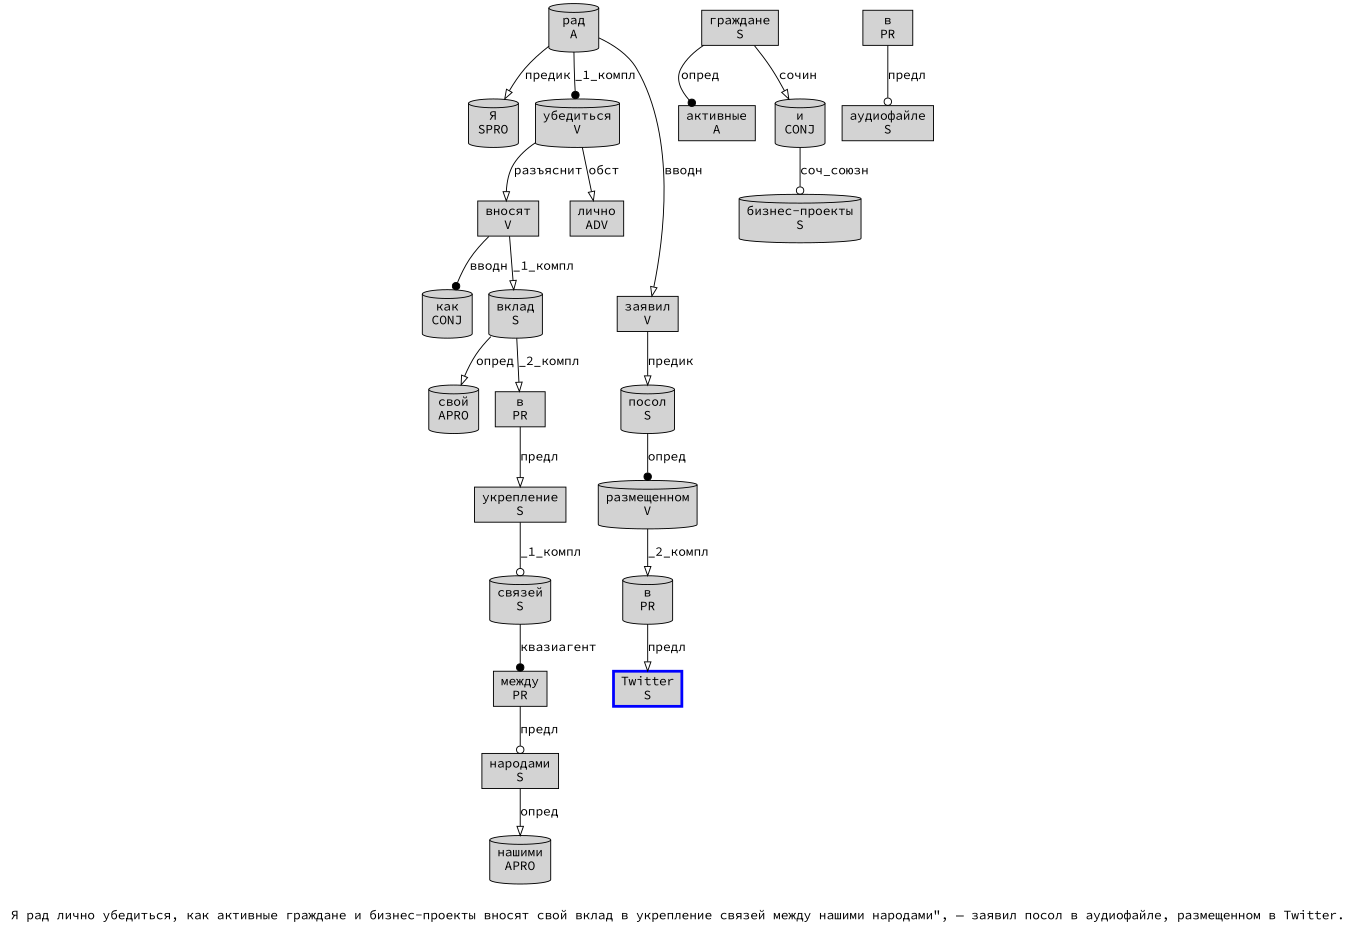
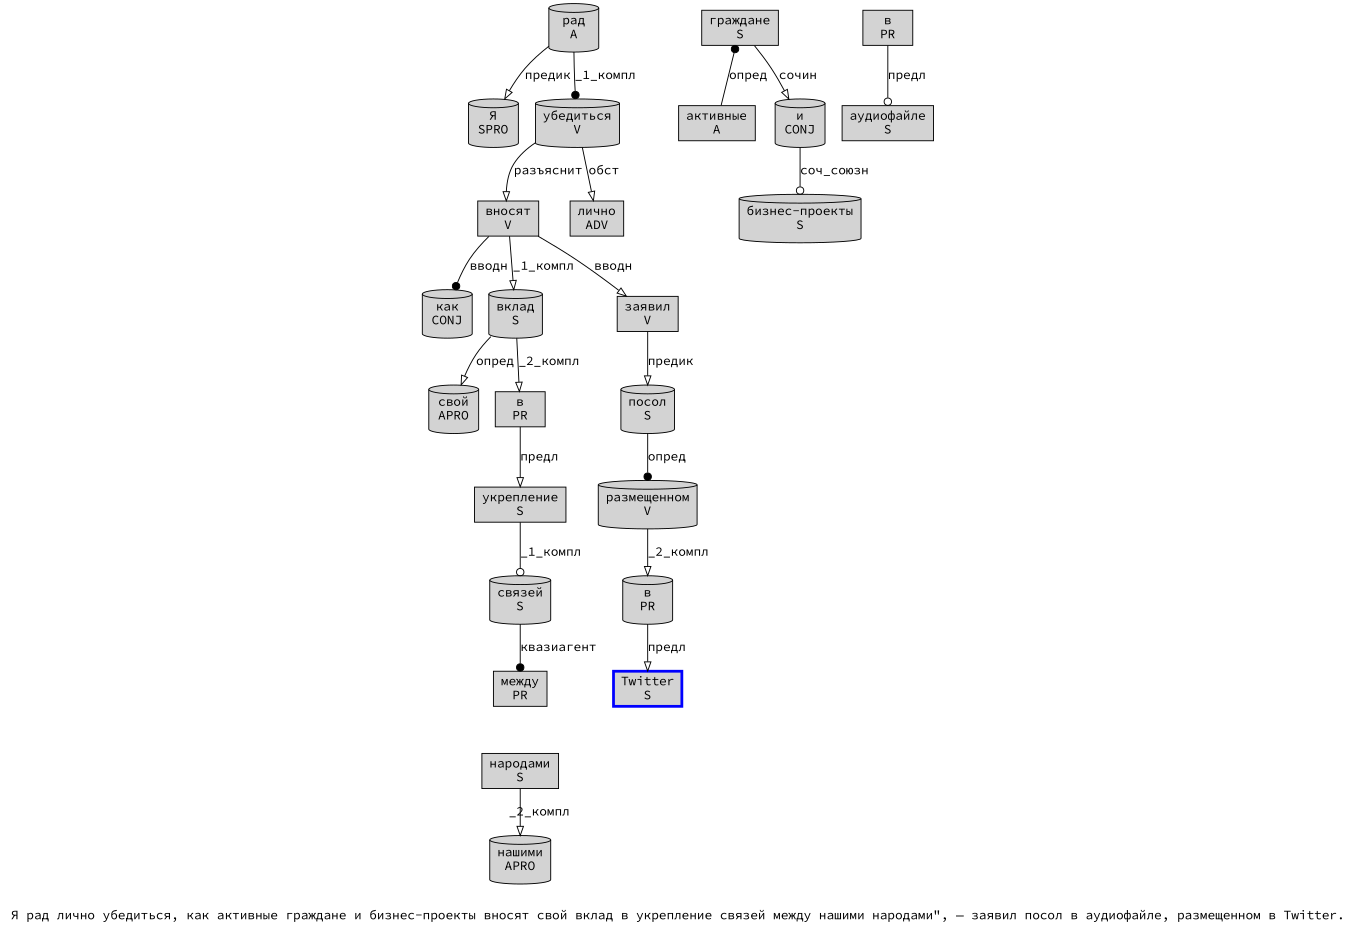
(681, 70) -> (728, 79)
(662, 151) -> (579, 262)
(520, 726) -> none
(540, 812) -> (540, 812)
